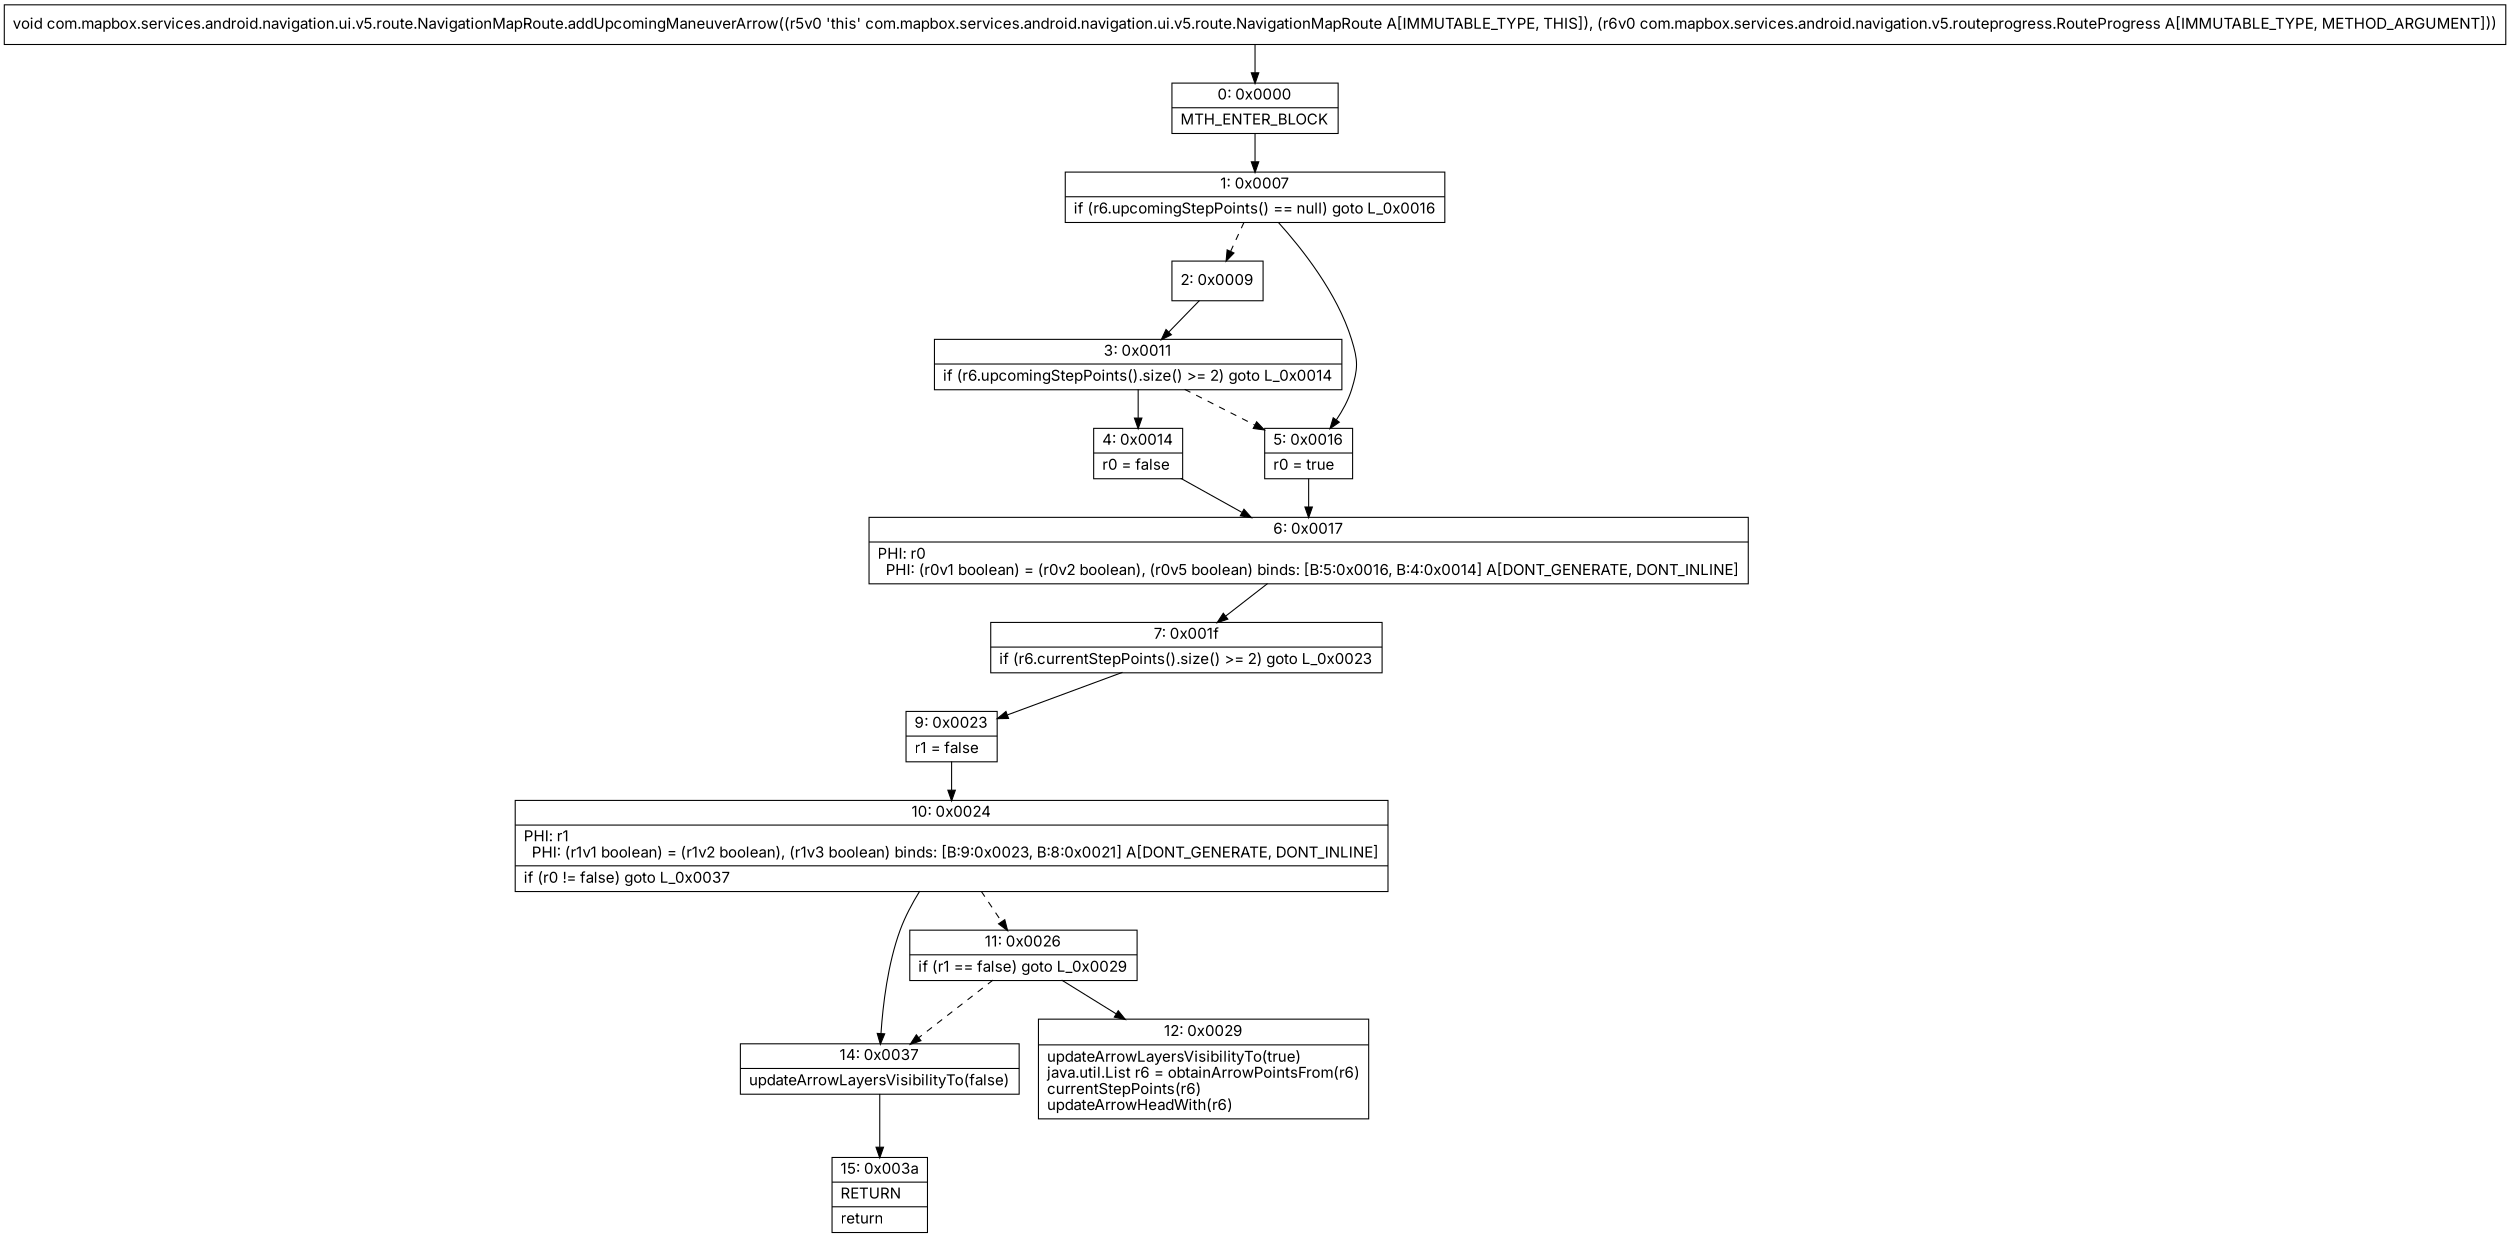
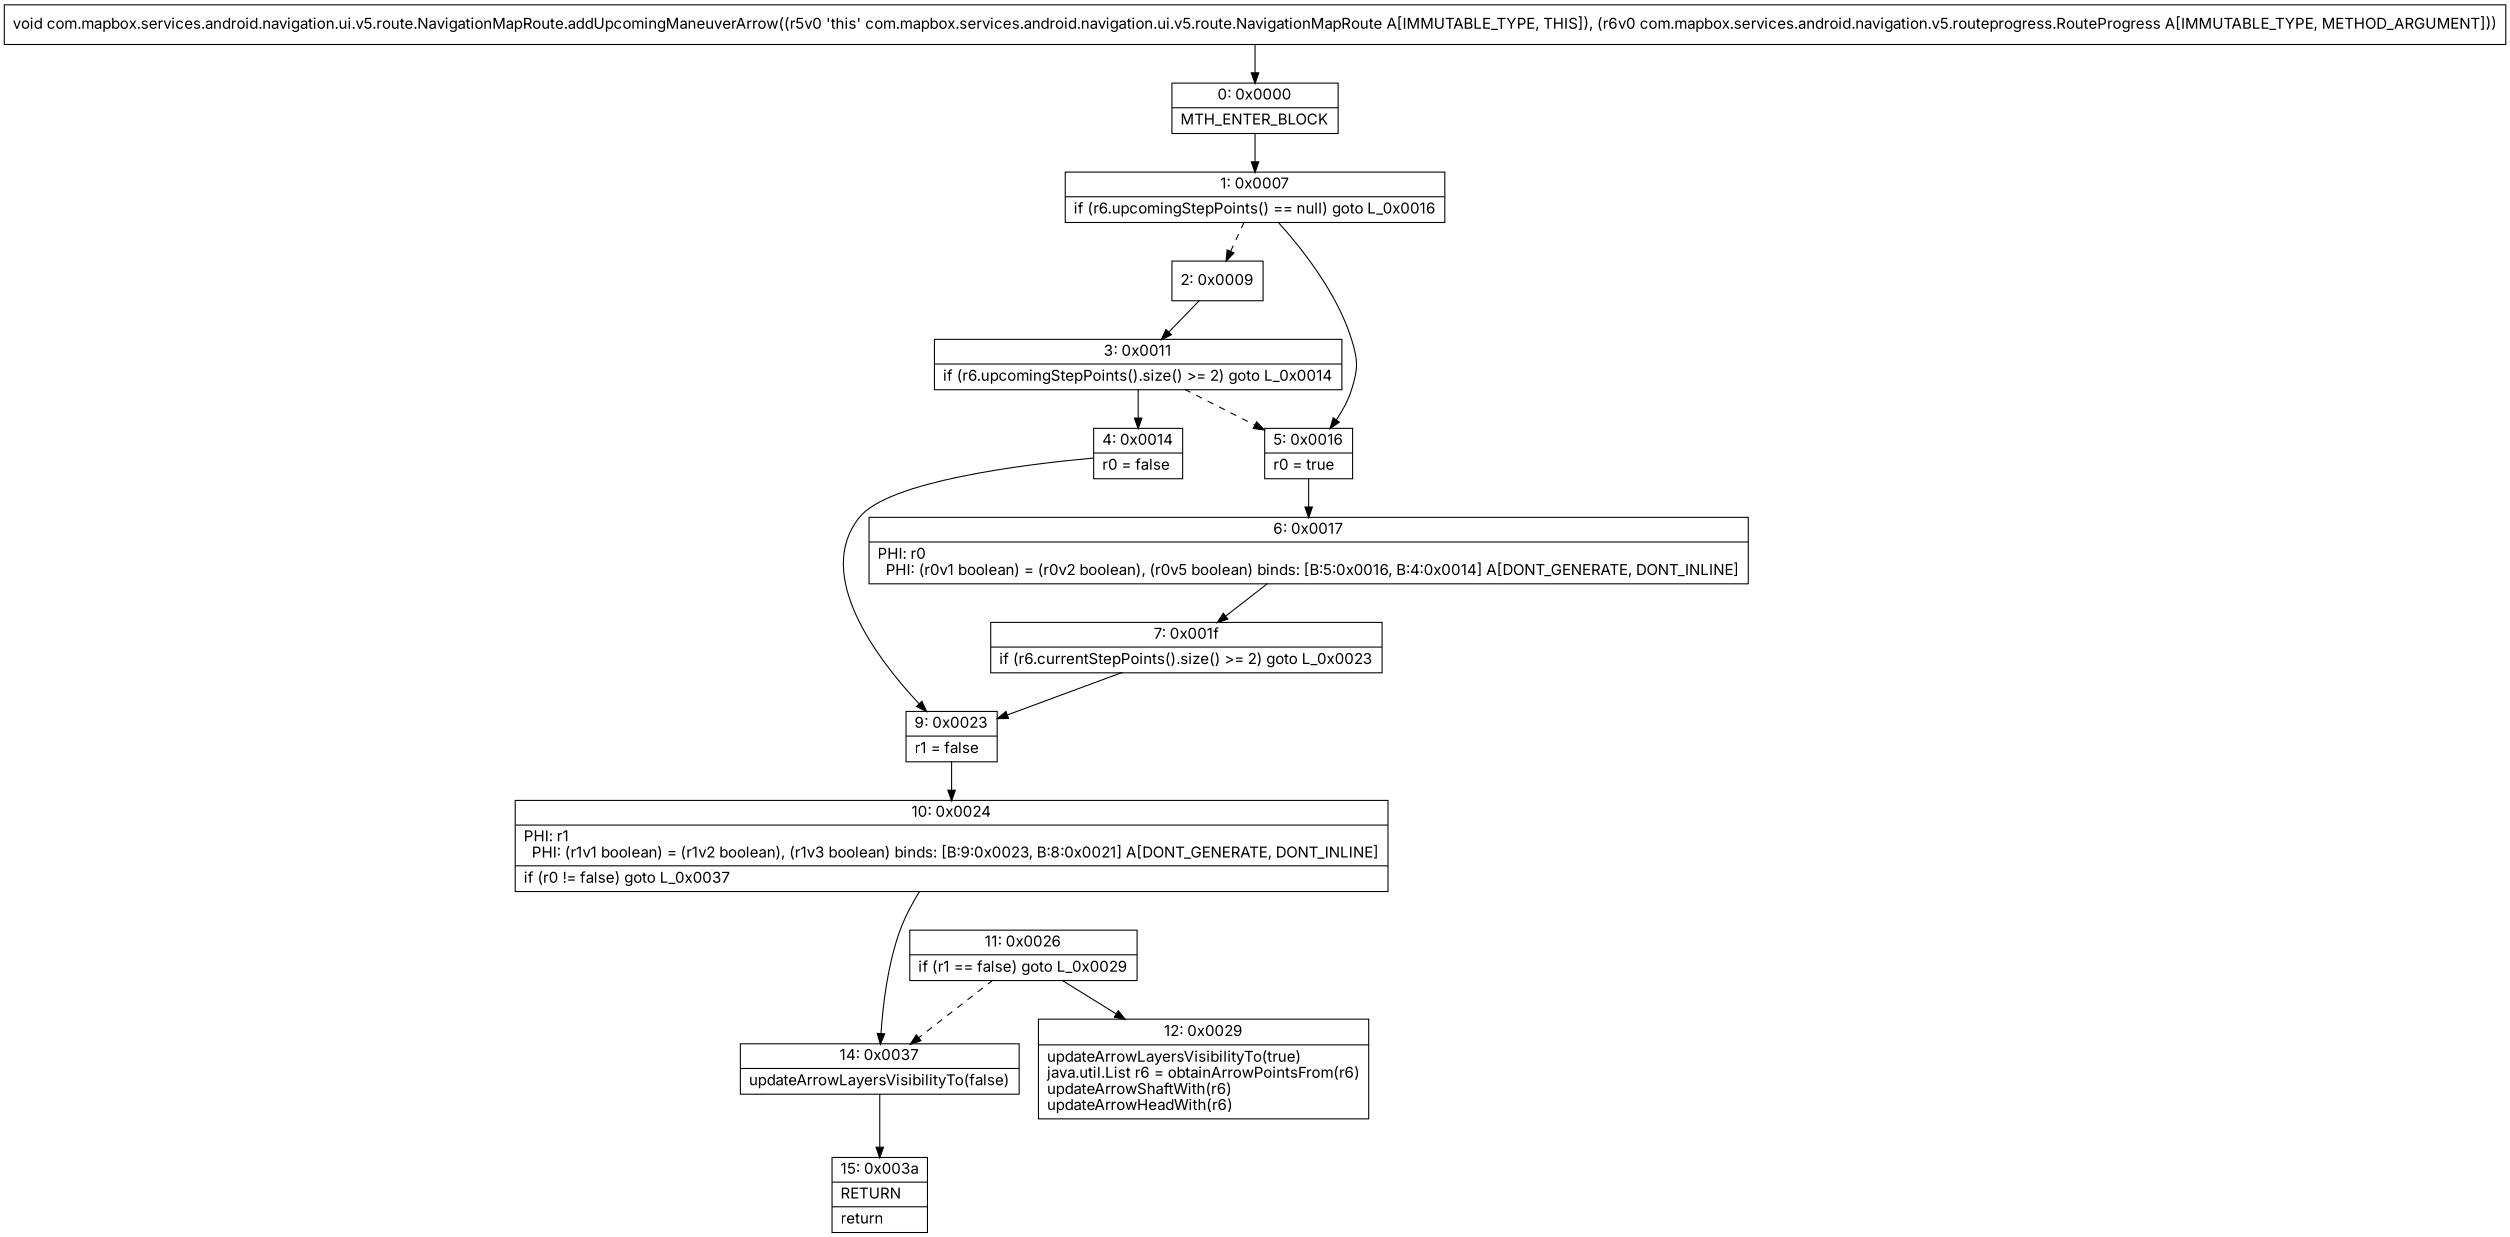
(1211, 495) -> (872, 507)
(991, 906) -> none
(1125, 1089) -> (1140, 1089)
